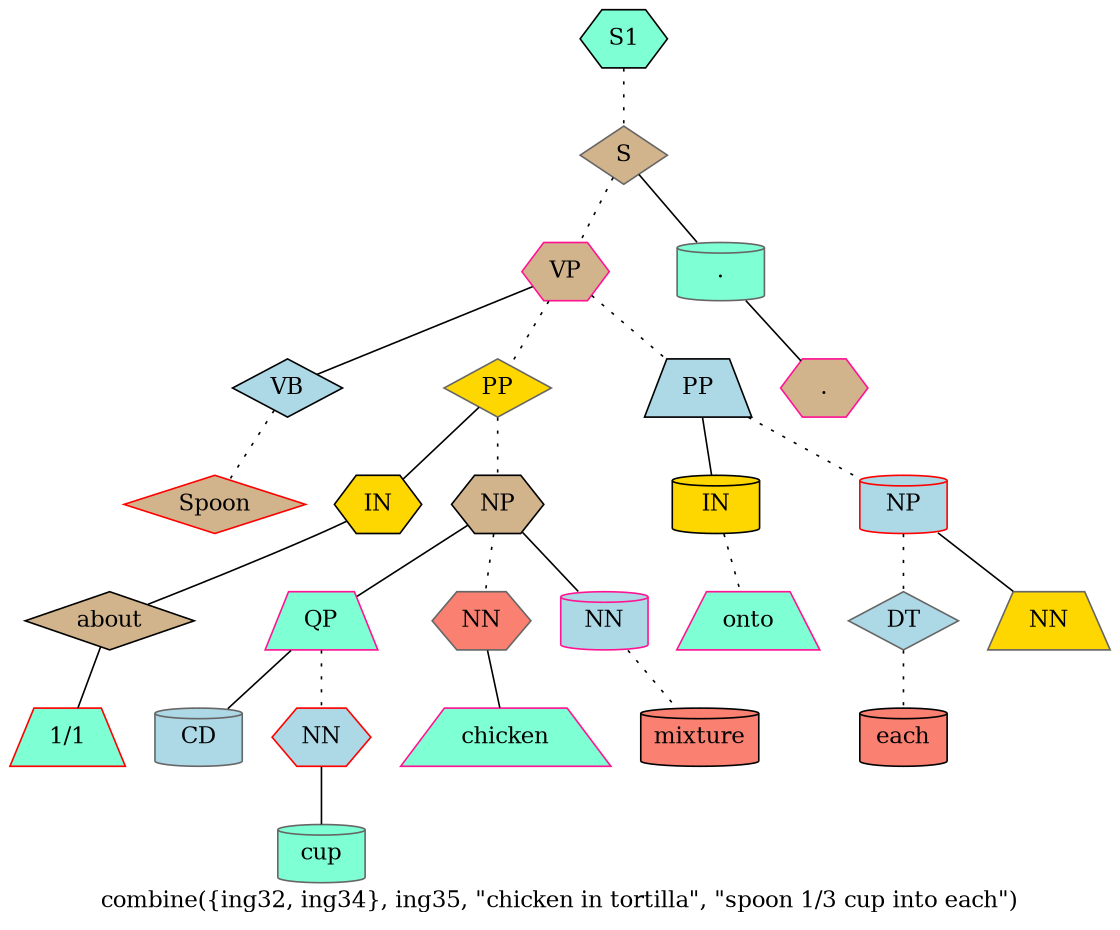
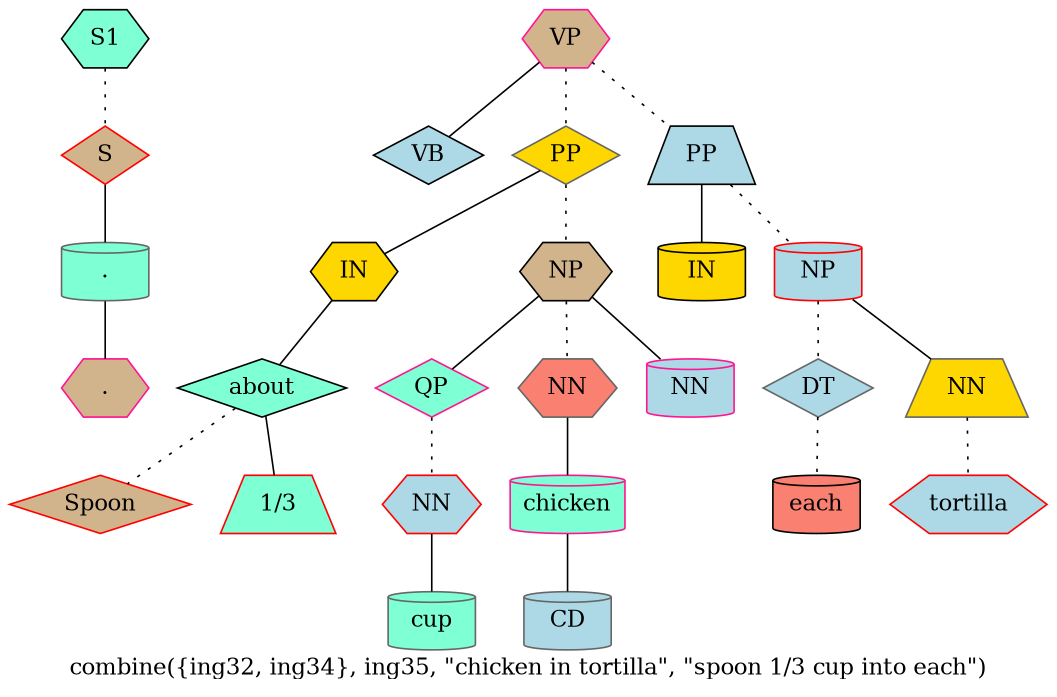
(624, 155) -> (105, 155)
(597, 210) -> none
(252, 445) -> (181, 446)
none -> (968, 504)
(110, 621) -> (262, 388)
(321, 621) -> (432, 388)
(748, 621) -> none
(259, 680) -> (568, 563)
(68, 737) -> (278, 504)
(506, 737) -> (568, 504)
(700, 737) -> none
